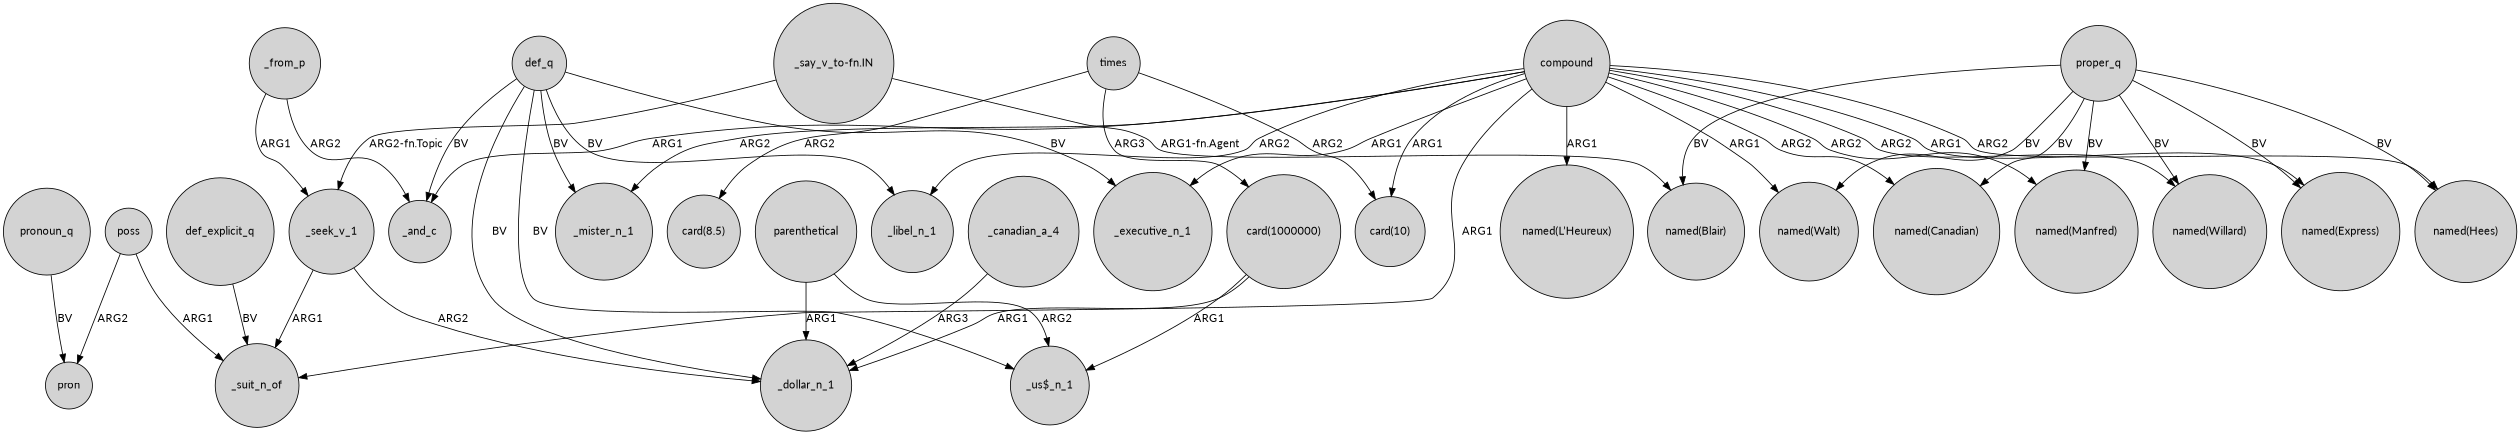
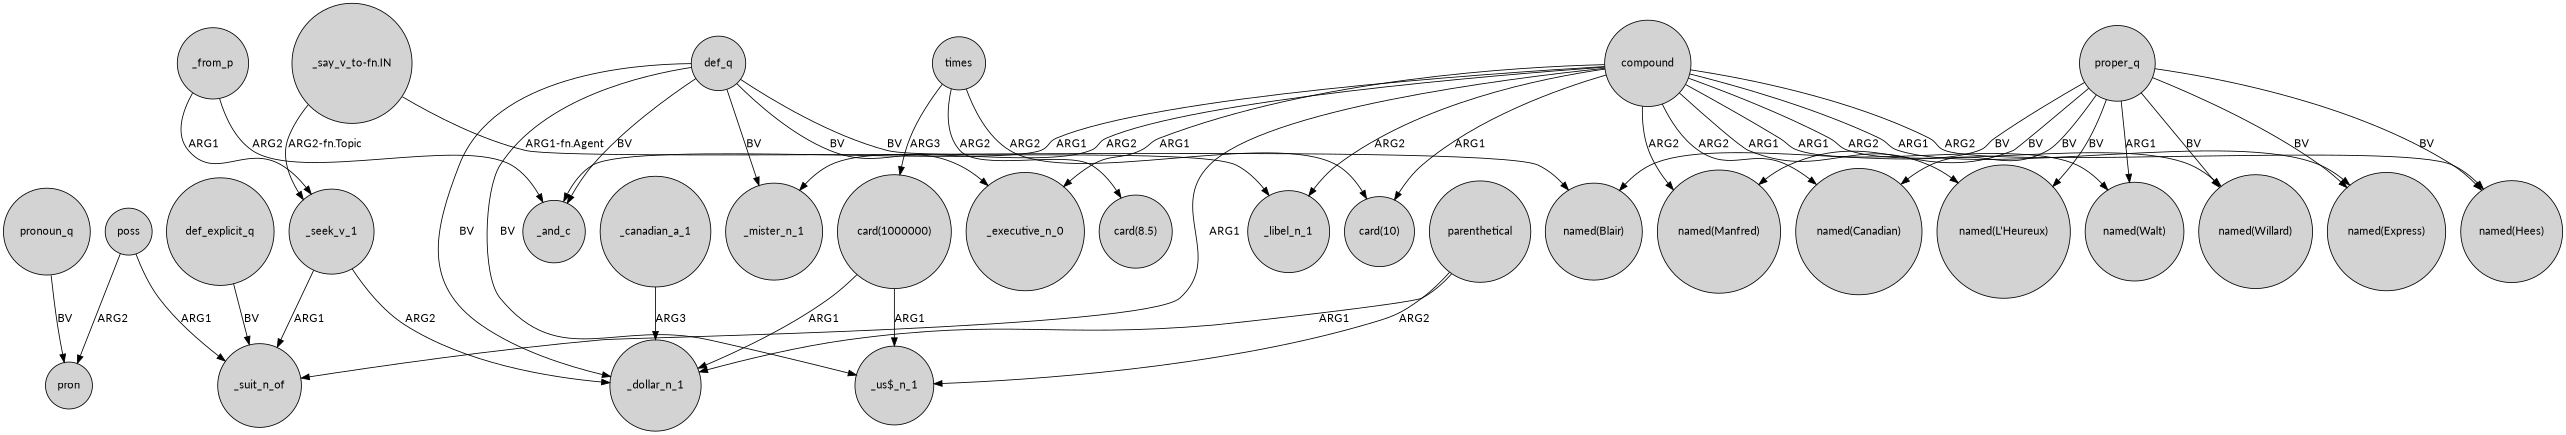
none -> (2087, 143)
(2033, 144) -> (2141, 144)
(1024, 232) -> (656, 232)
(1153, 232) -> (1025, 232)
